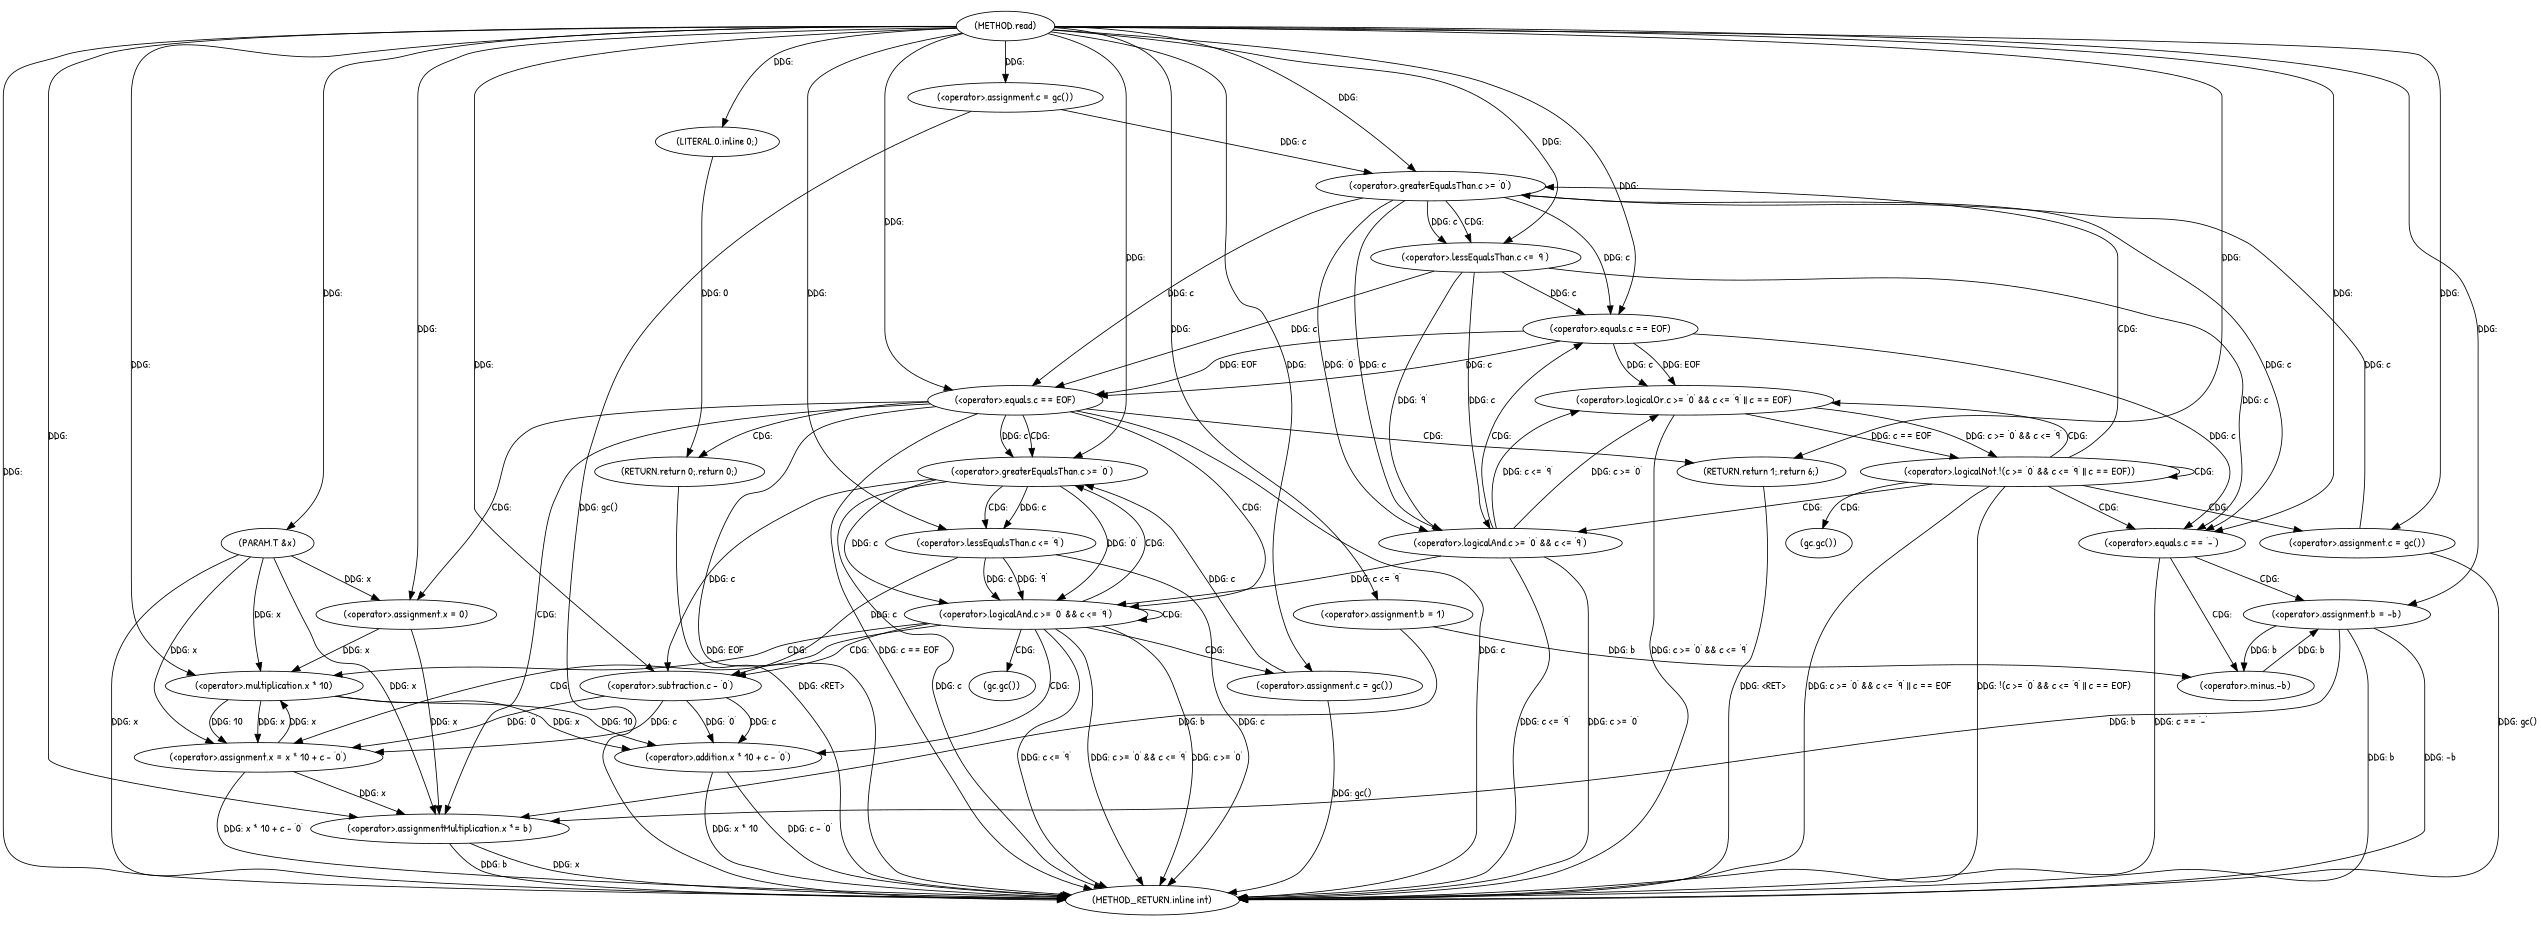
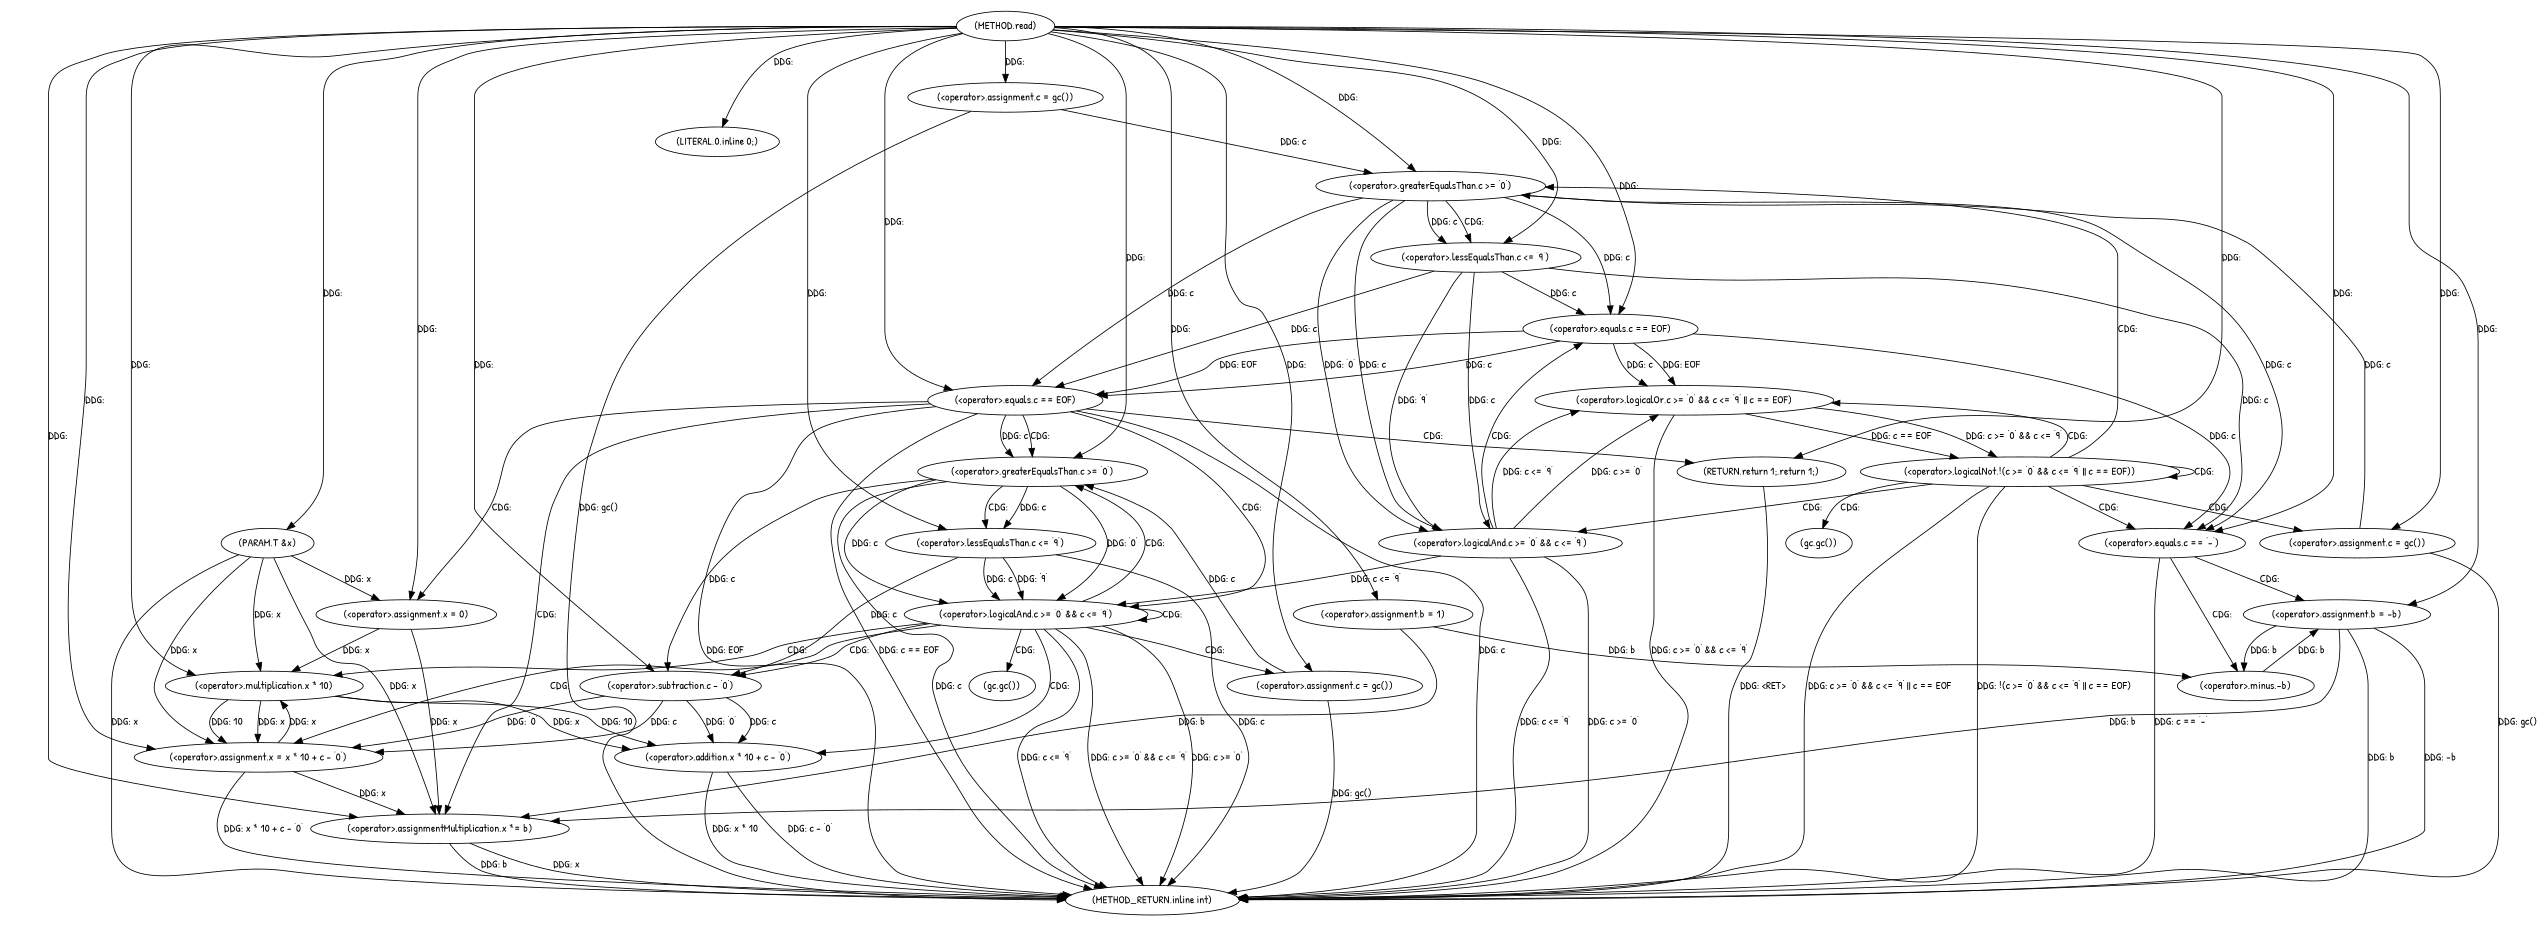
(680, 472) -> none
(1762, 472) -> (1762, 472)
(3, 515) -> (125, 59)
